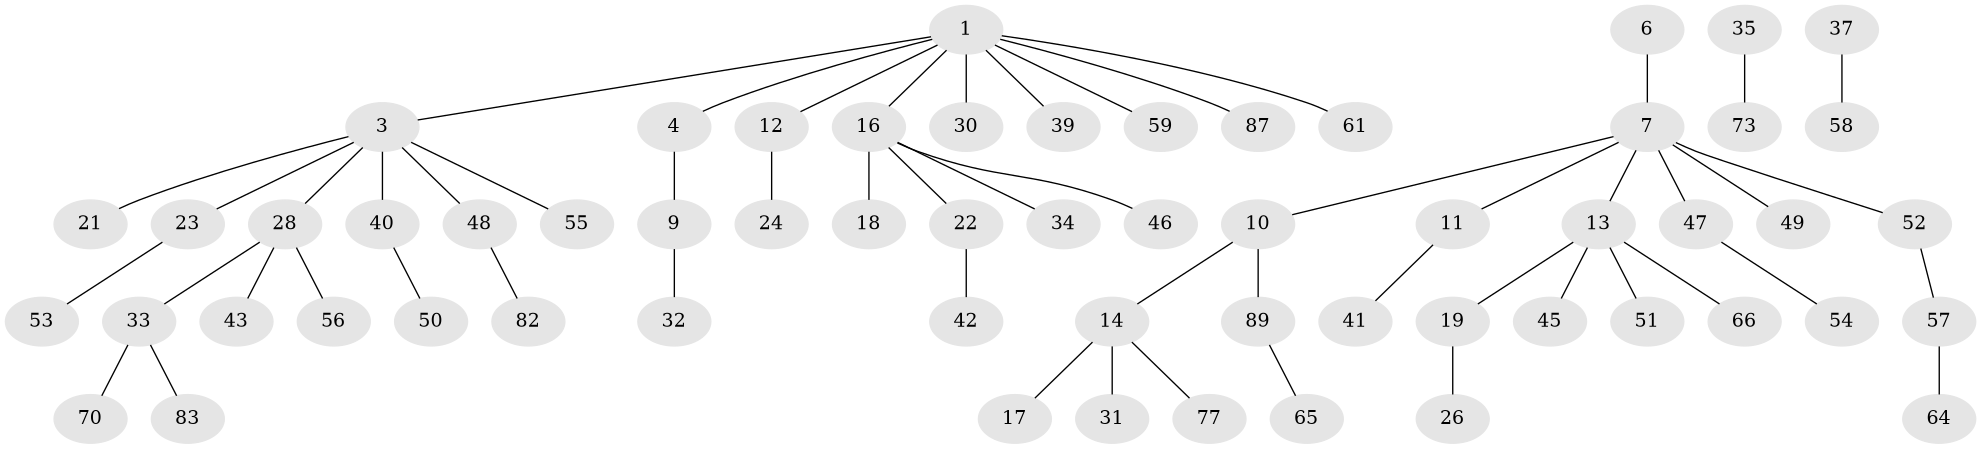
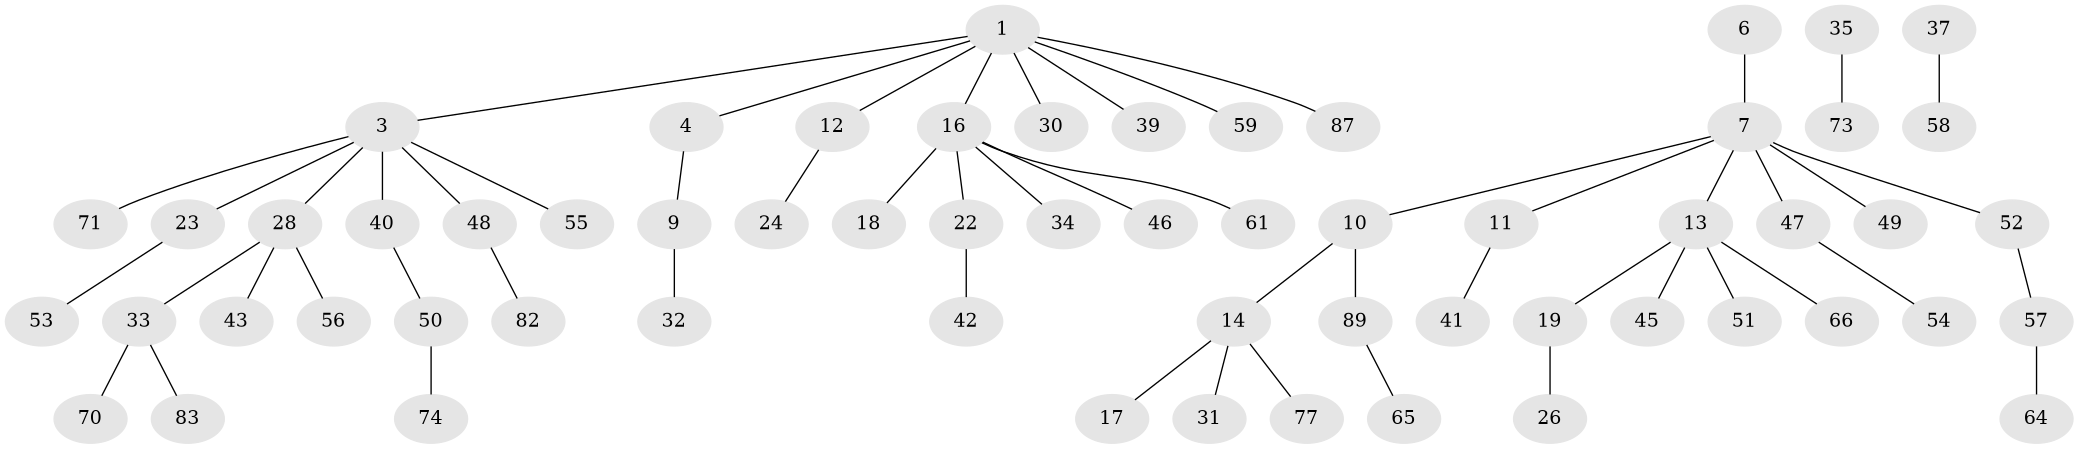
(1167, 65) -> (1106, 176)
(91, 224) -> (91, 224)
none -> (431, 419)
